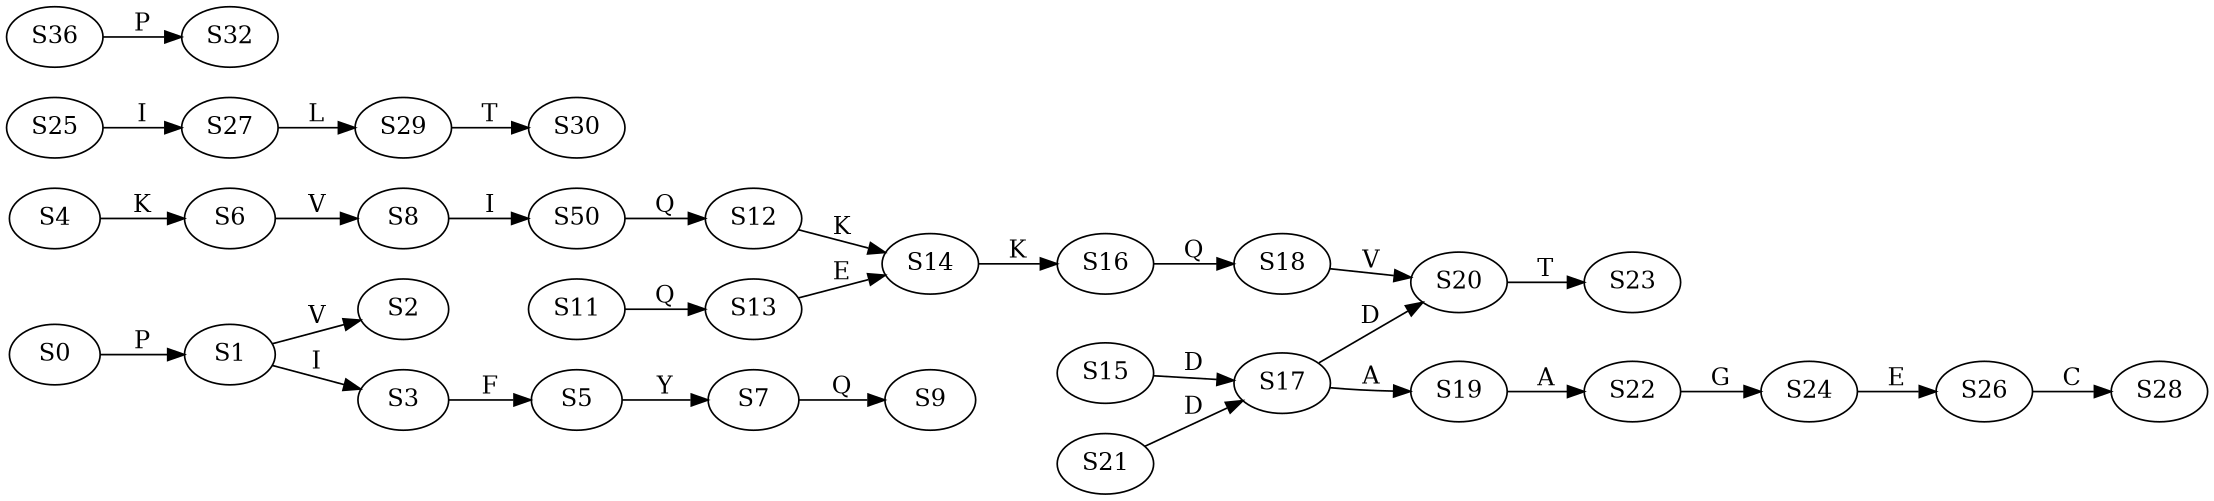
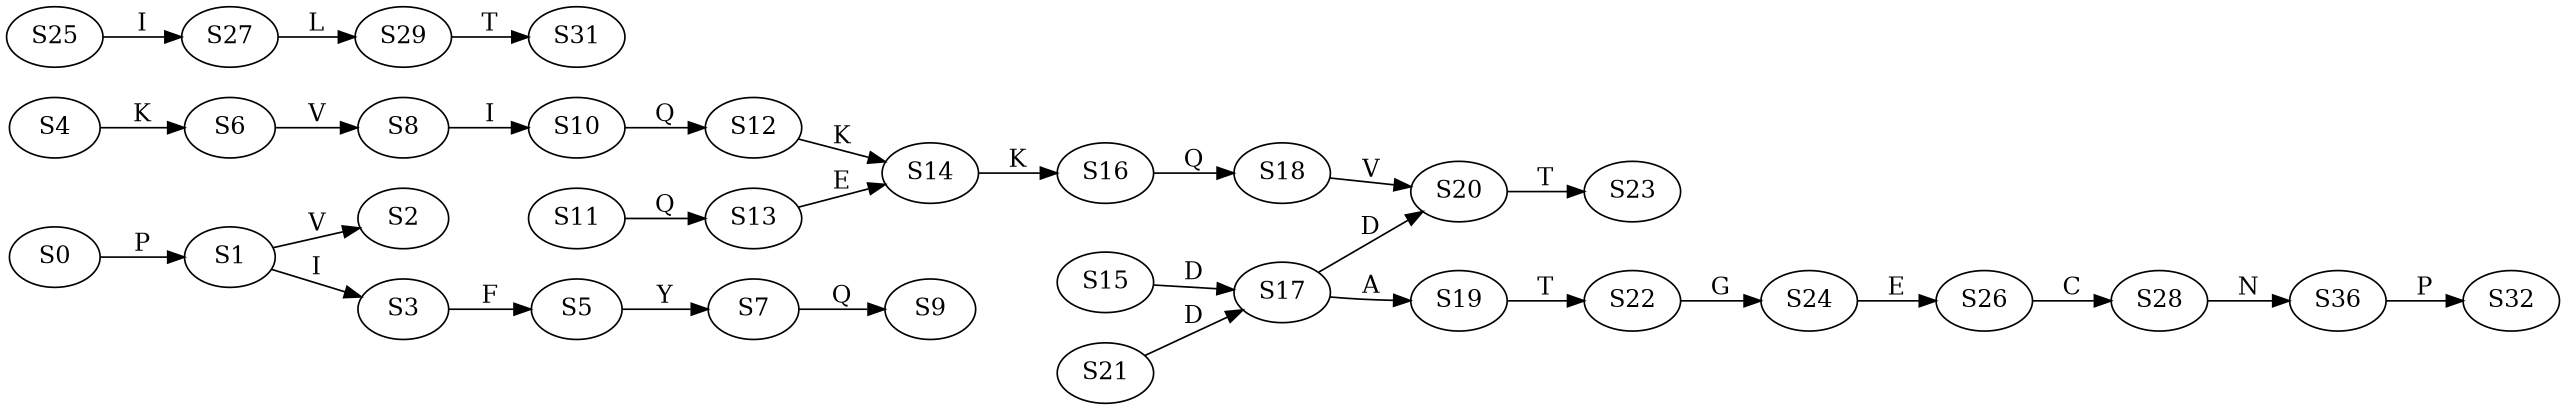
(577, 128) -> (577, 37)
(577, 218) -> (577, 128)
none -> (2240, 301)
(1546, 379) -> (1546, 288)
